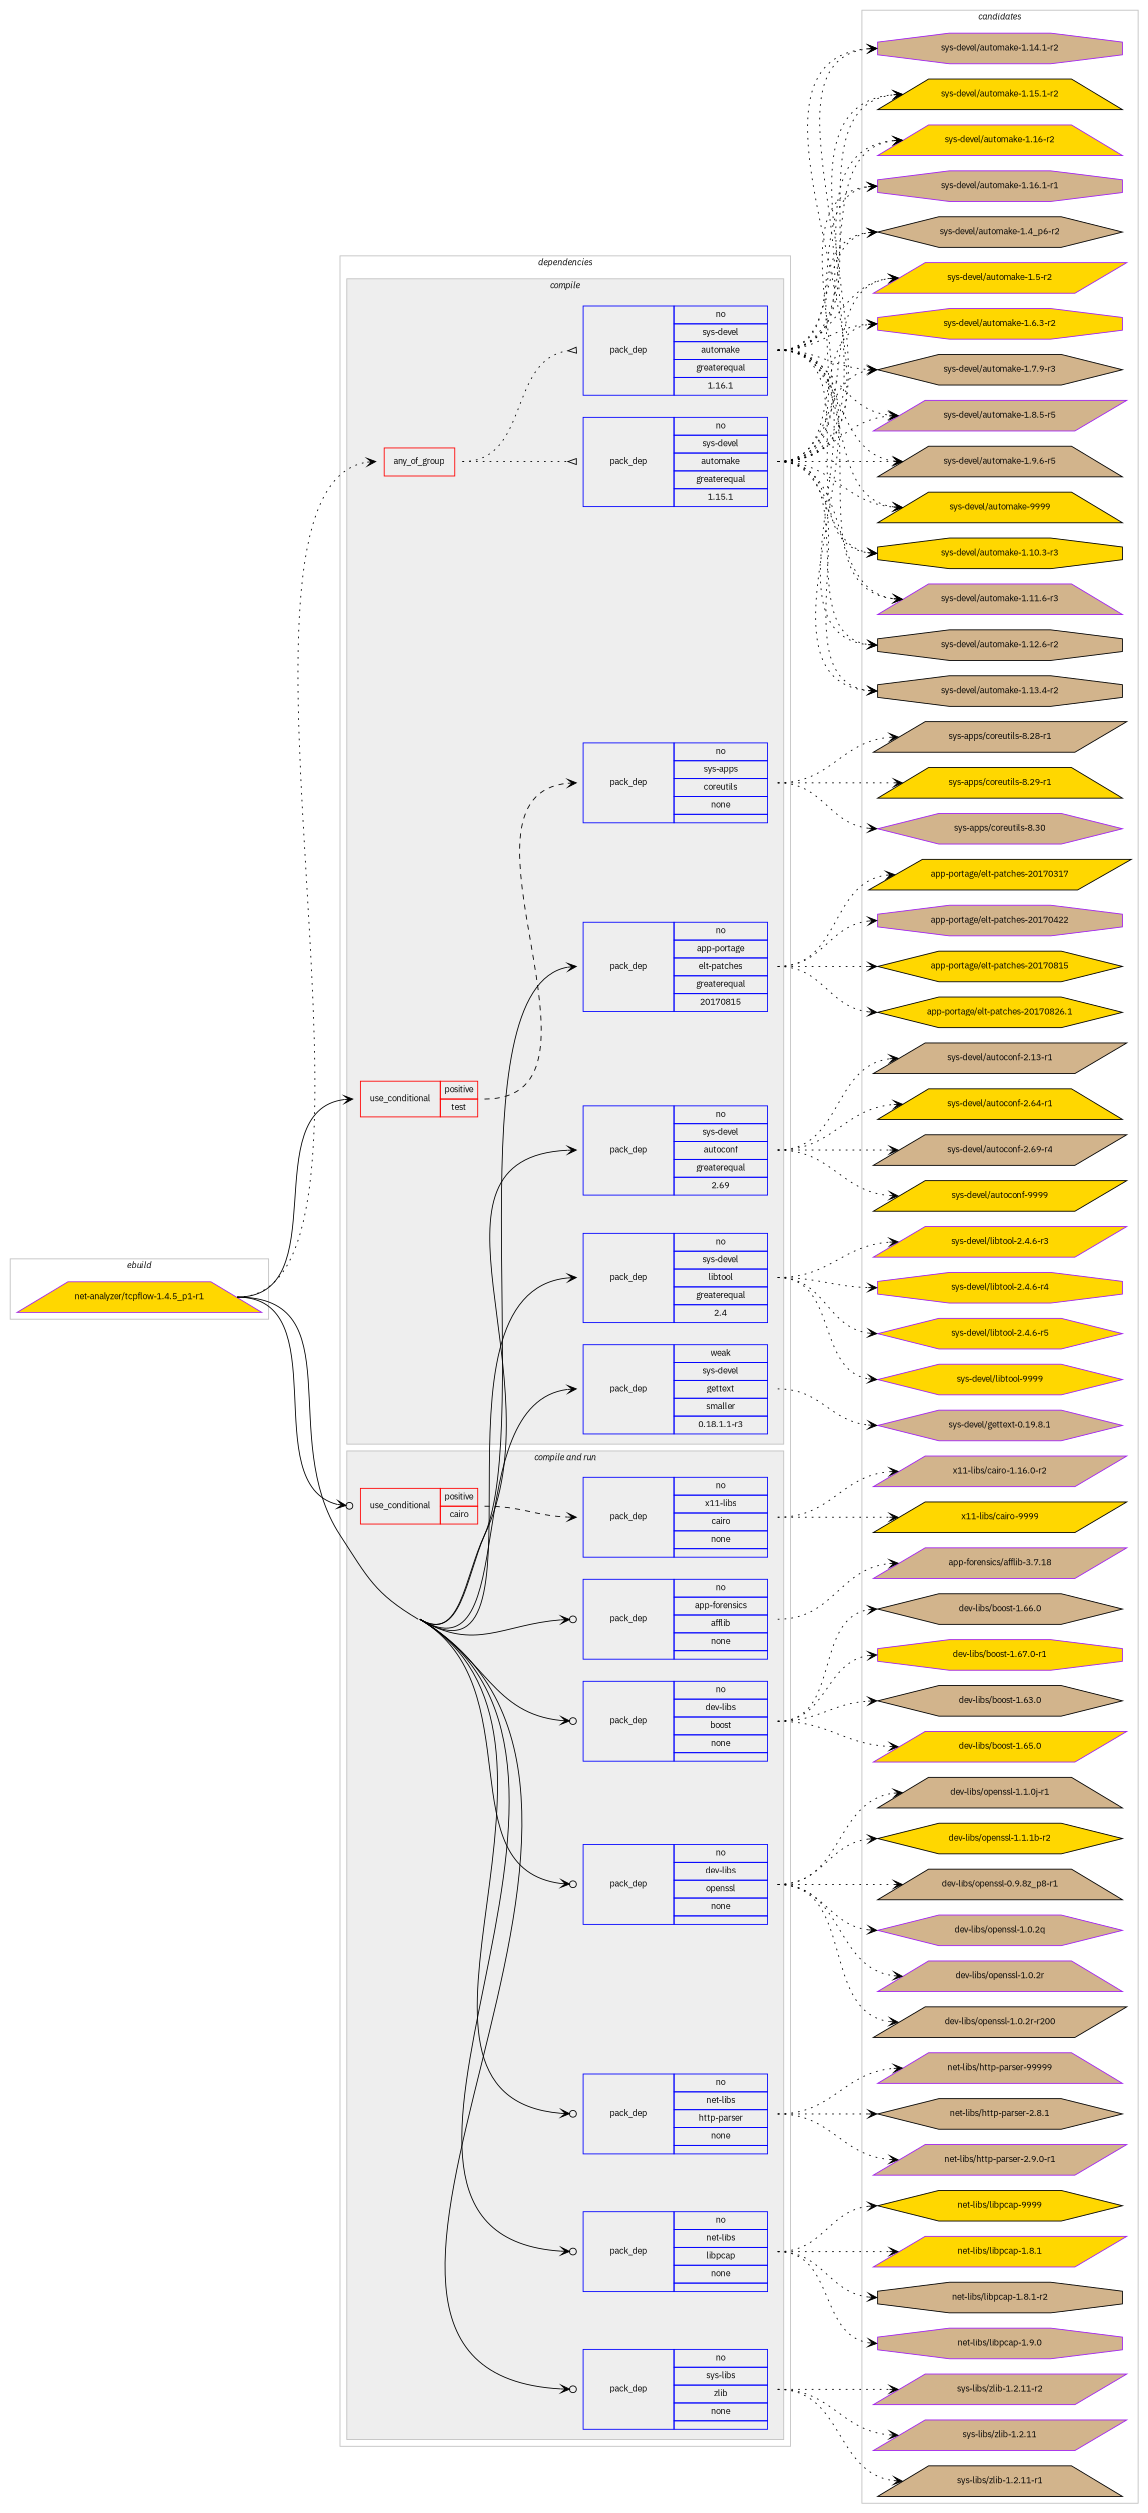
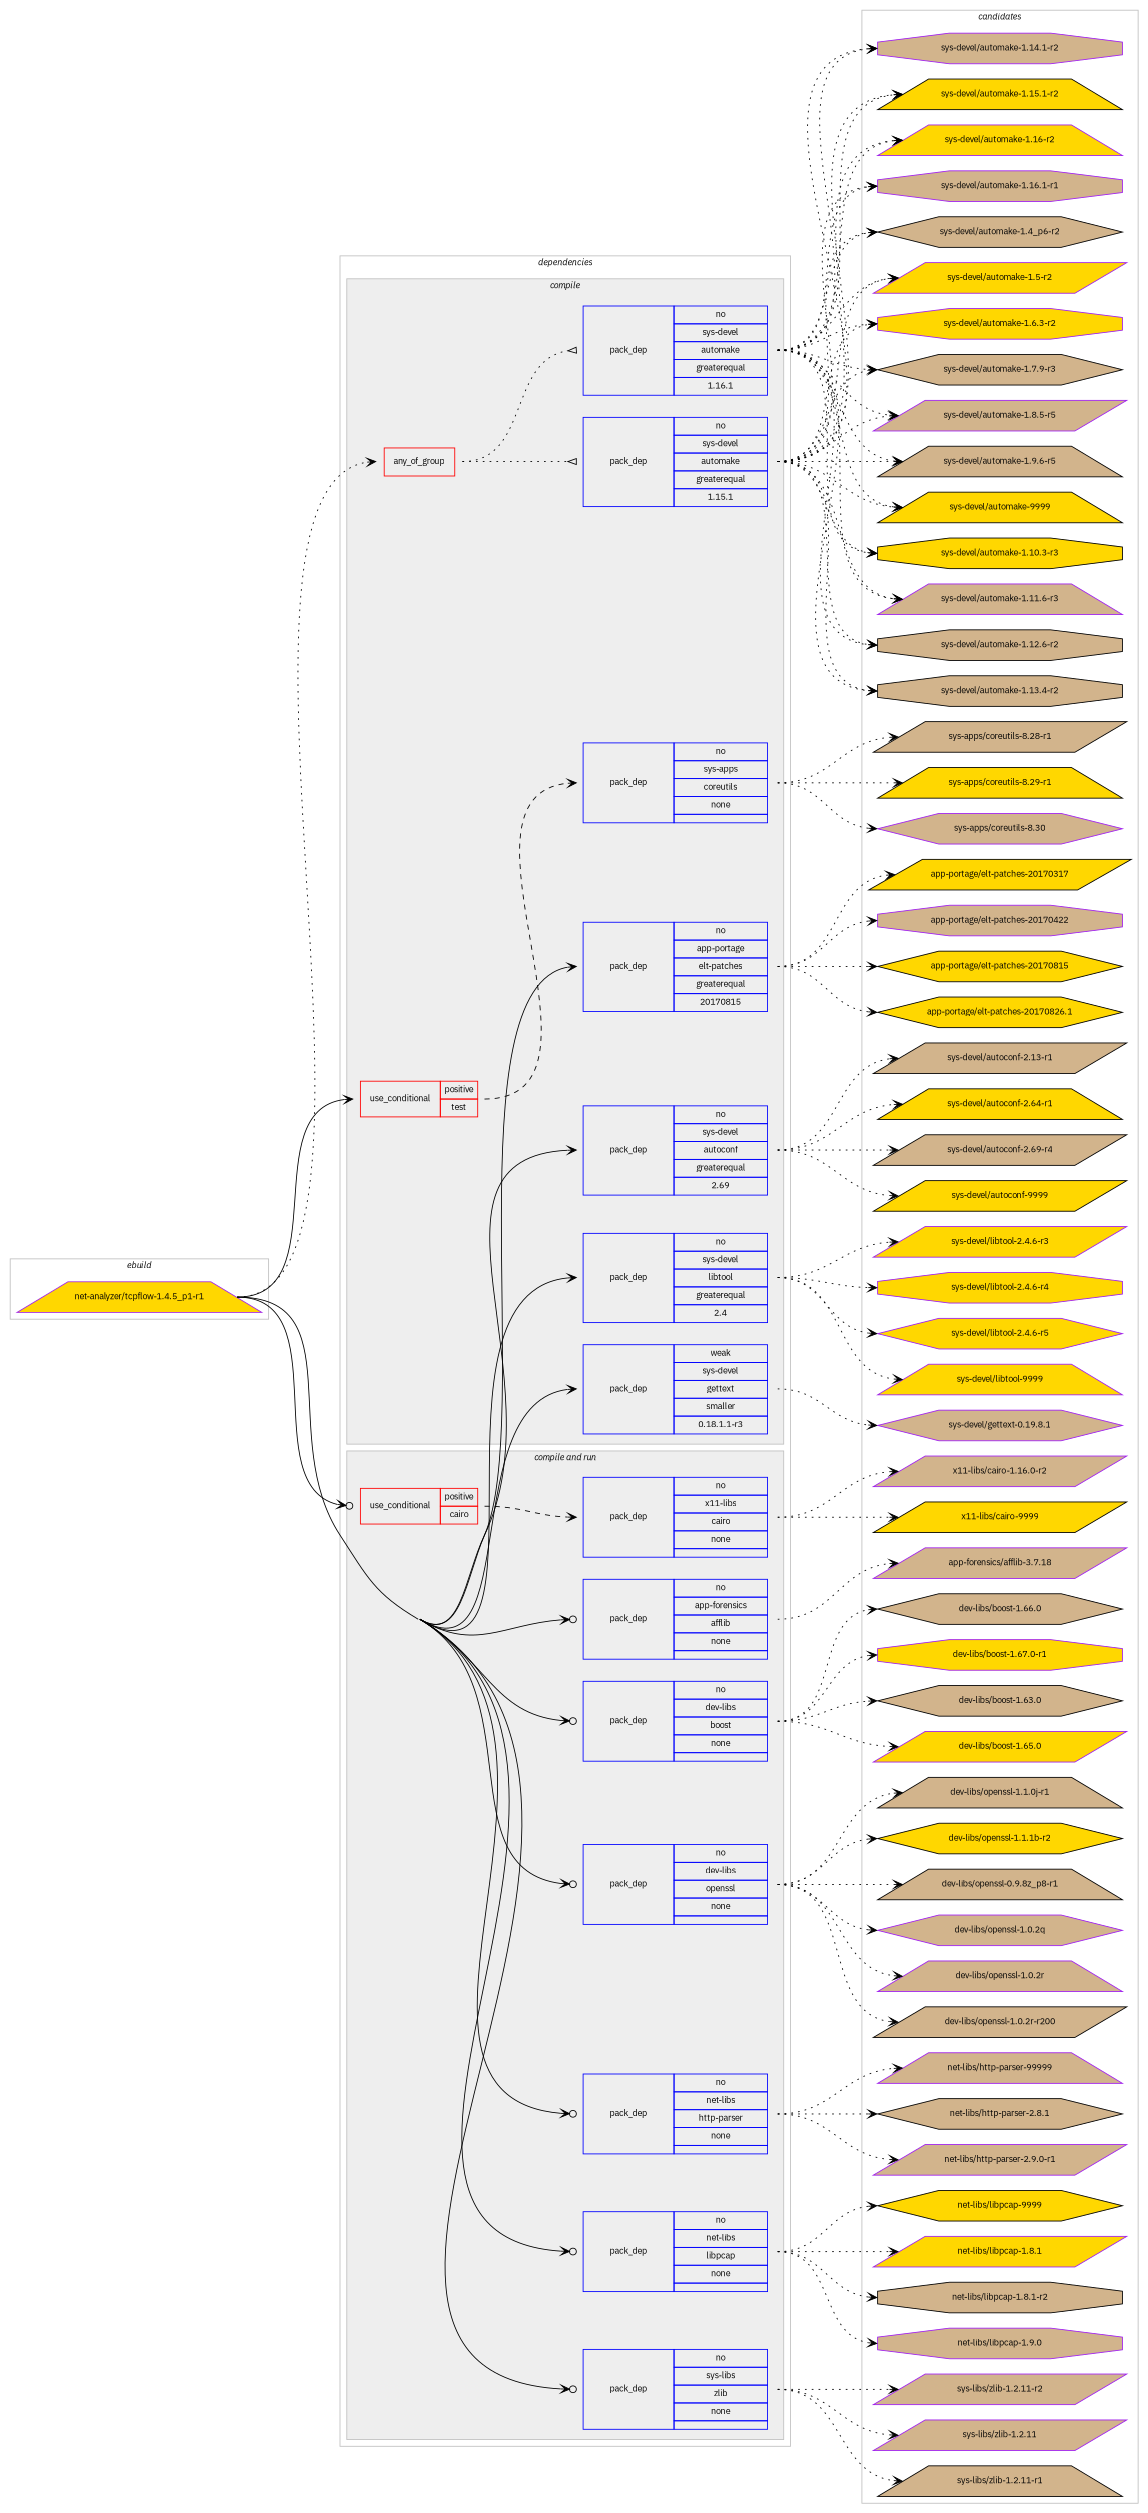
(1000, 1380) -> (1000, 1380)
